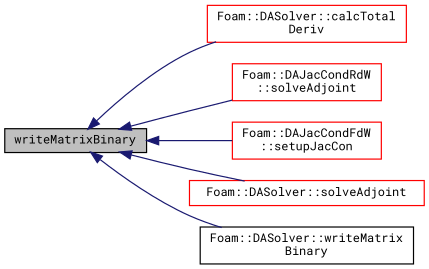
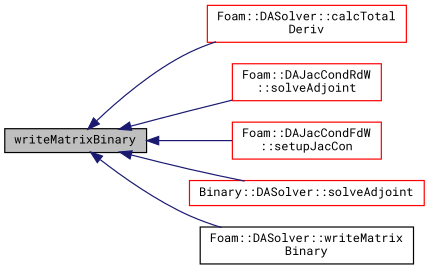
(307, 193) -> (307, 193)
